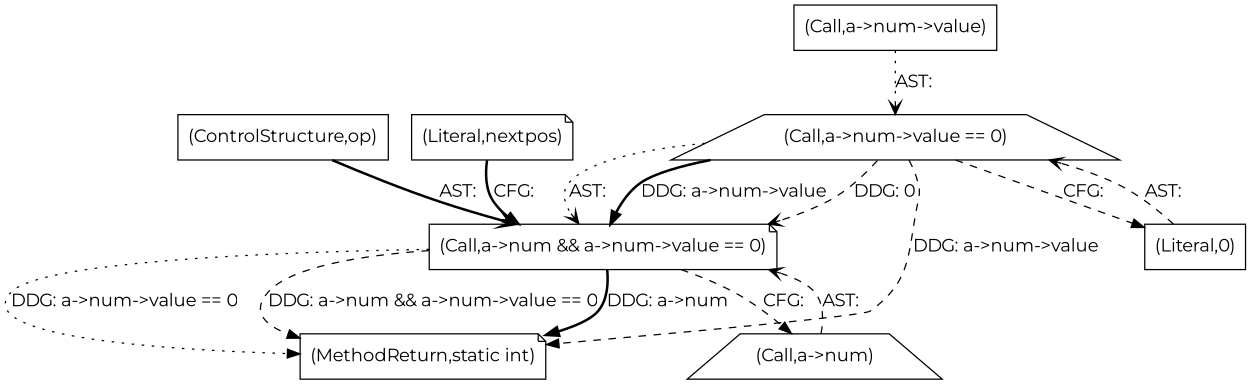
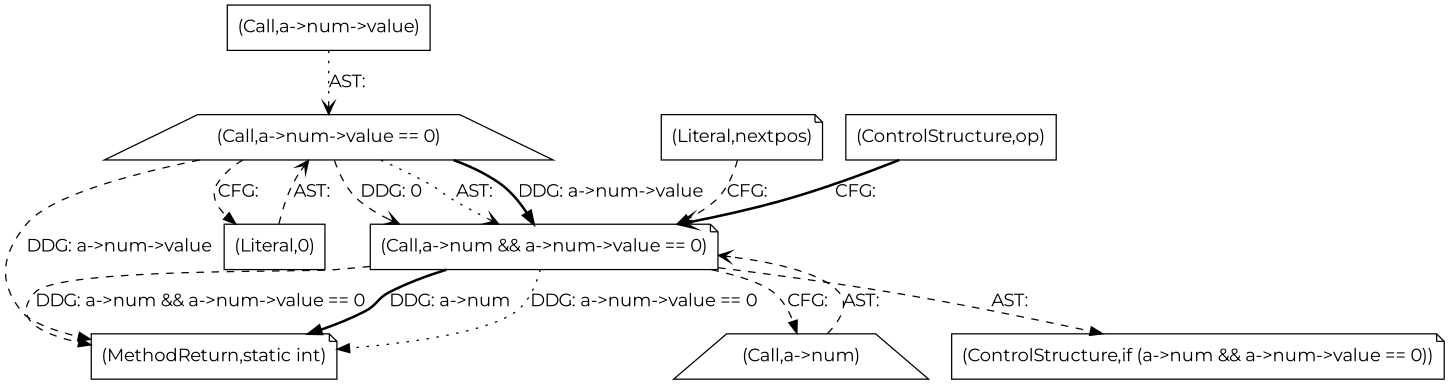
(461, 192) -> (858, 192)
(489, 192) -> (720, 195)
none -> (1198, 357)
